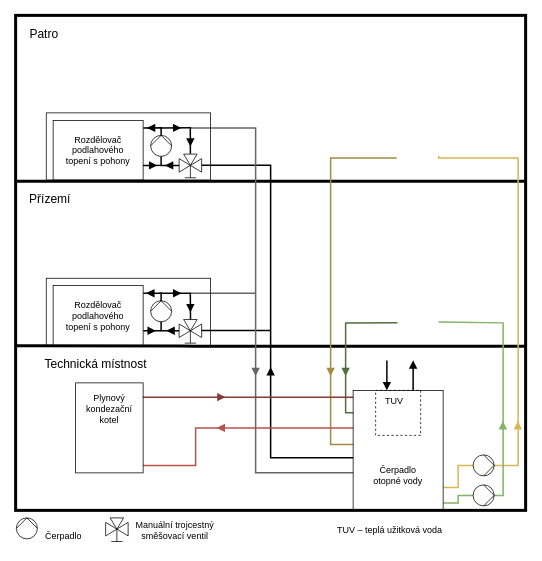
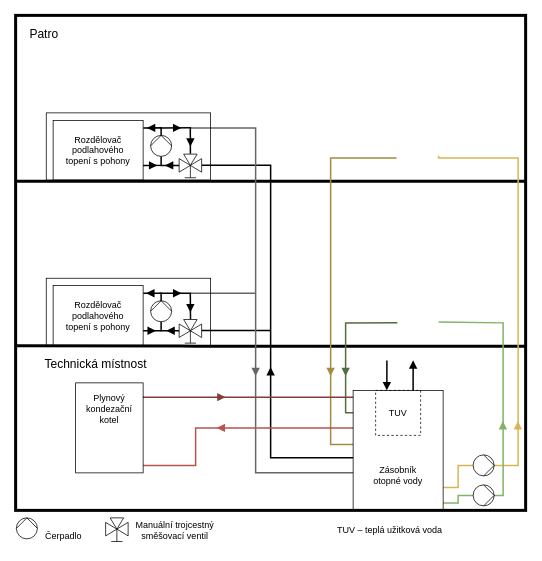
(50, 199) -> none
(394, 402) -> (398, 413)
(398, 475) -> (398, 475)
